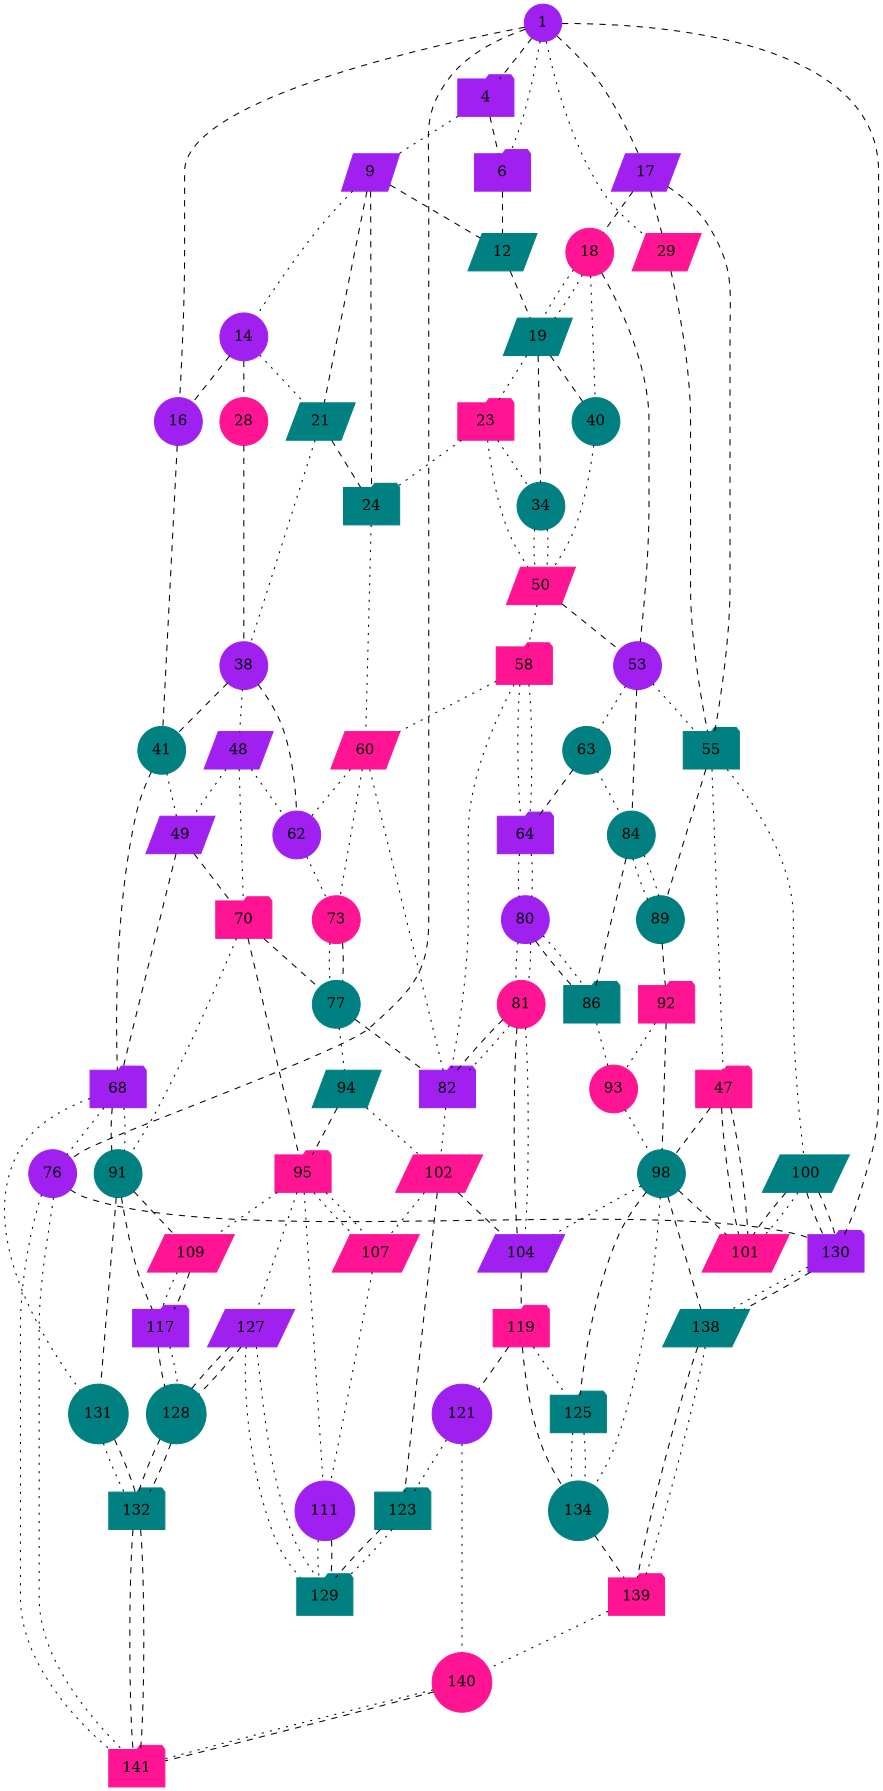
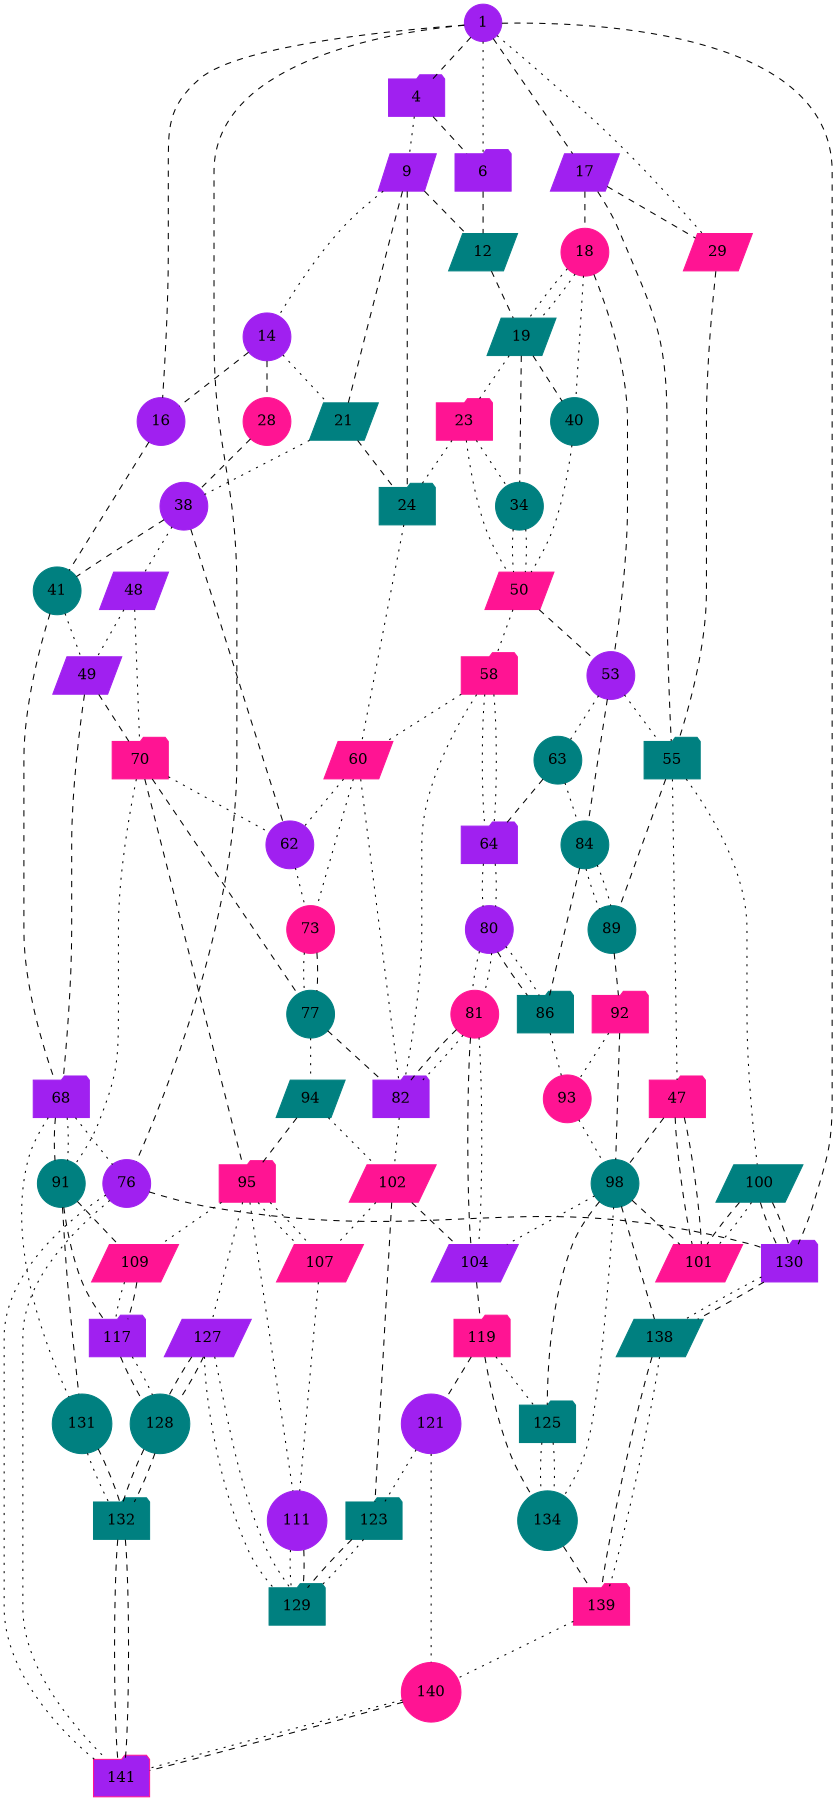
(267, 792) -> (219, 805)
(137, 1768) -> (122, 1778)
